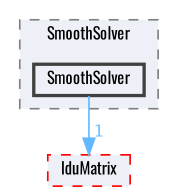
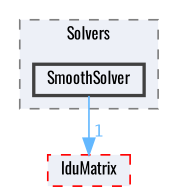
(89, 35) -> (89, 35)
